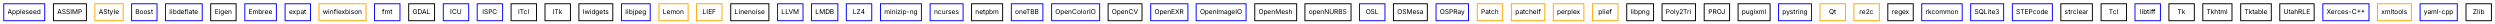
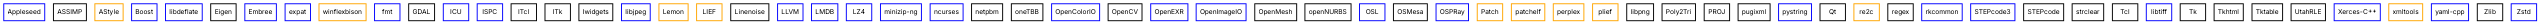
(1027, 12) -> (1027, 12)
(1833, 12) -> (1833, 12)
(1987, 12) -> (1993, 12)
(2032, 12) -> (2044, 12)
none -> (2524, 12)
